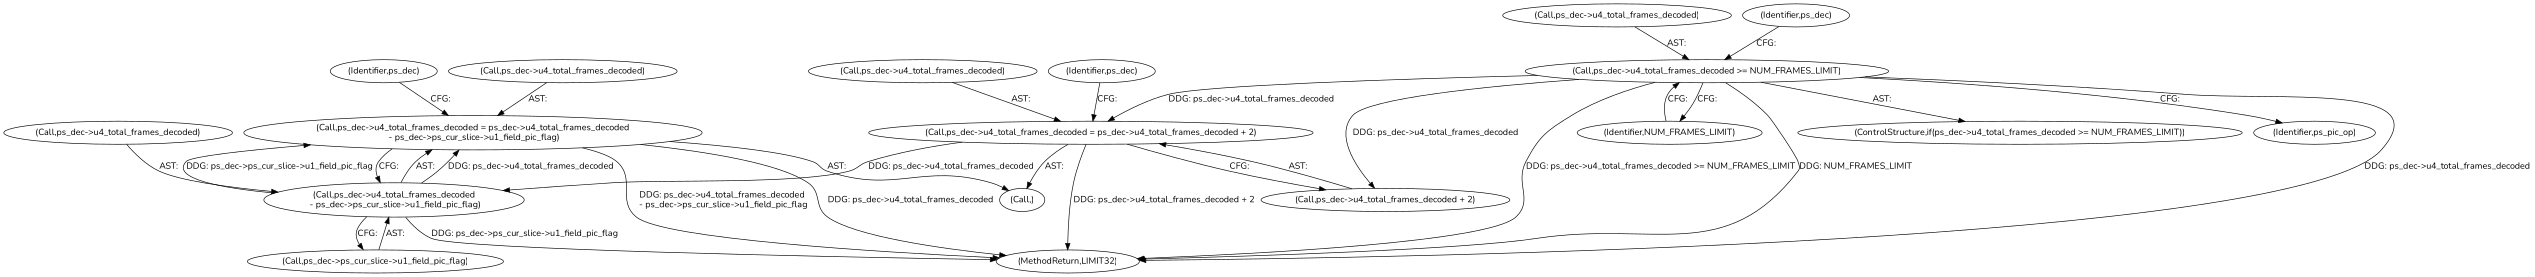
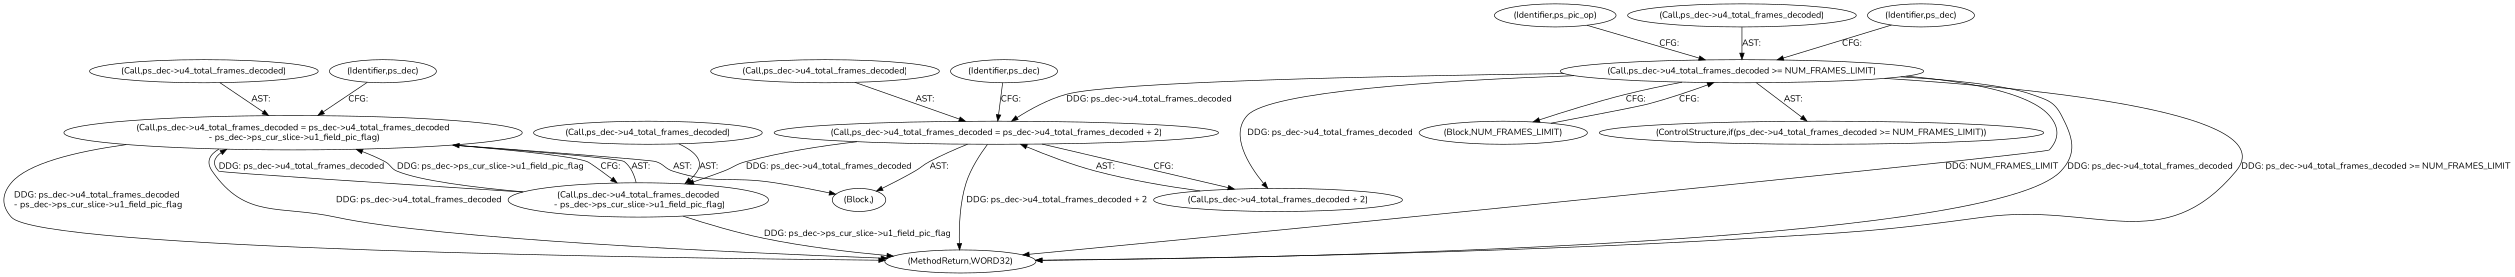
(2068, 93) -> (1643, 42)
(1670, 133) -> (1503, 133)
(1022, 200) -> (859, 200)
(375, 261) -> none
(1068, 261) -> (960, 261)
